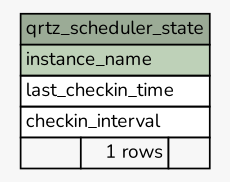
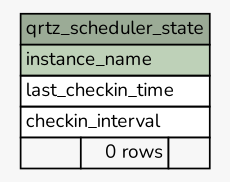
(134, 152) -> (134, 152)
